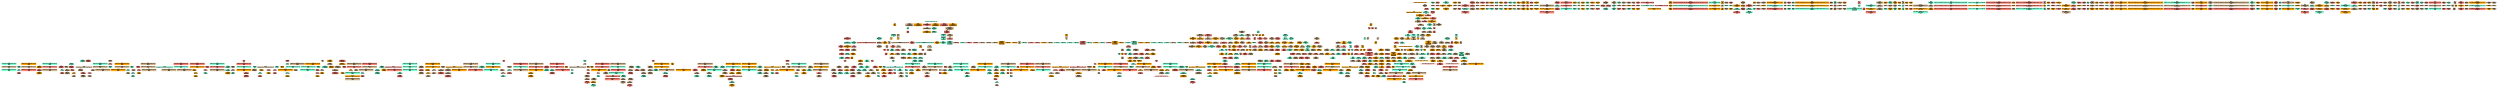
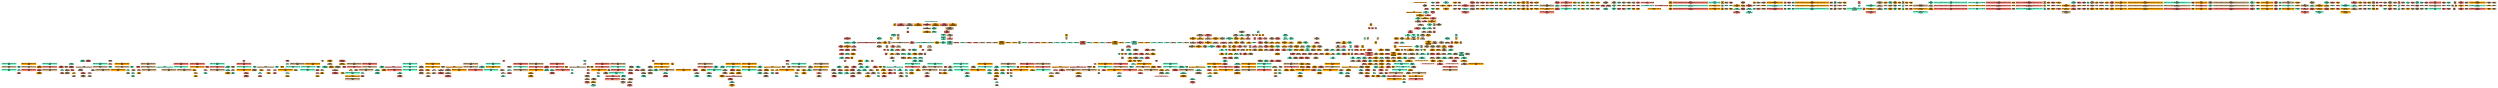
none -> (901, 25)
(839, 67) -> (839, 67)
